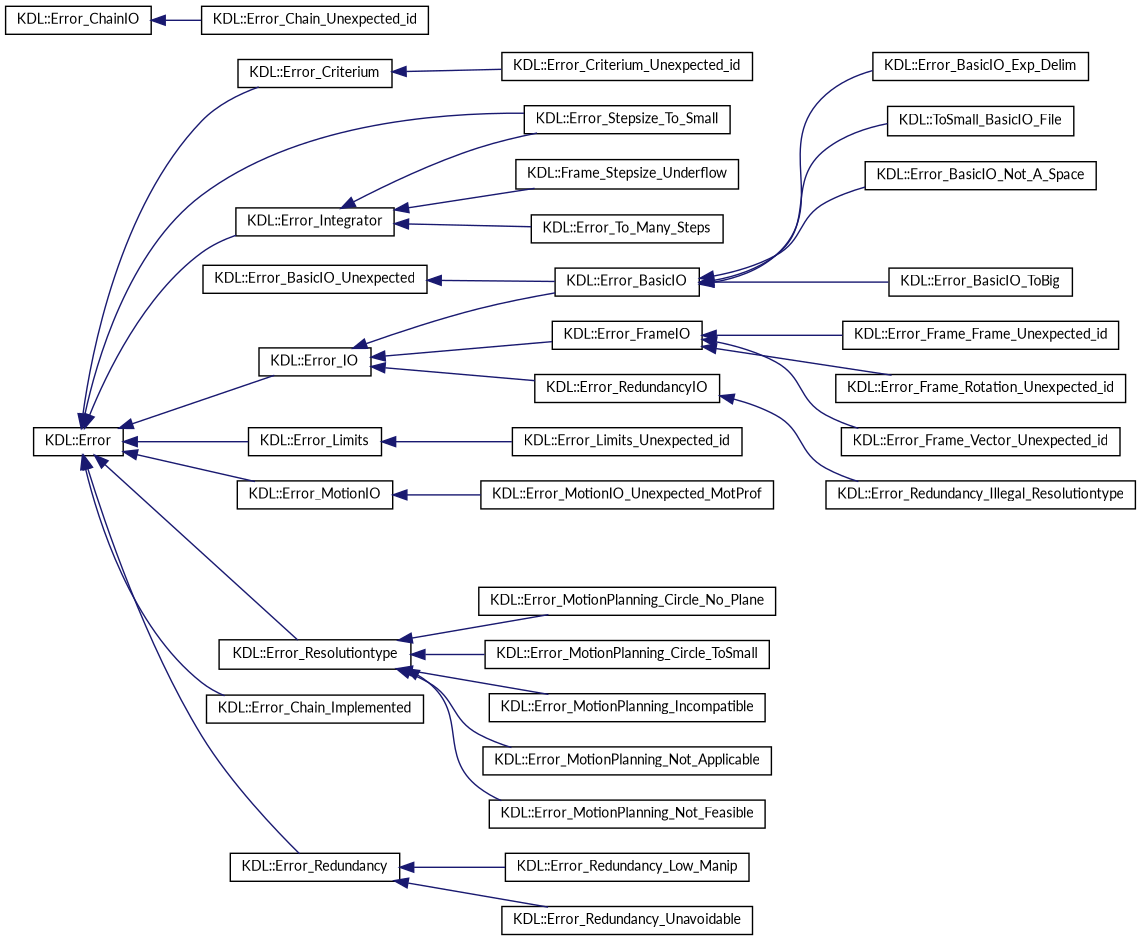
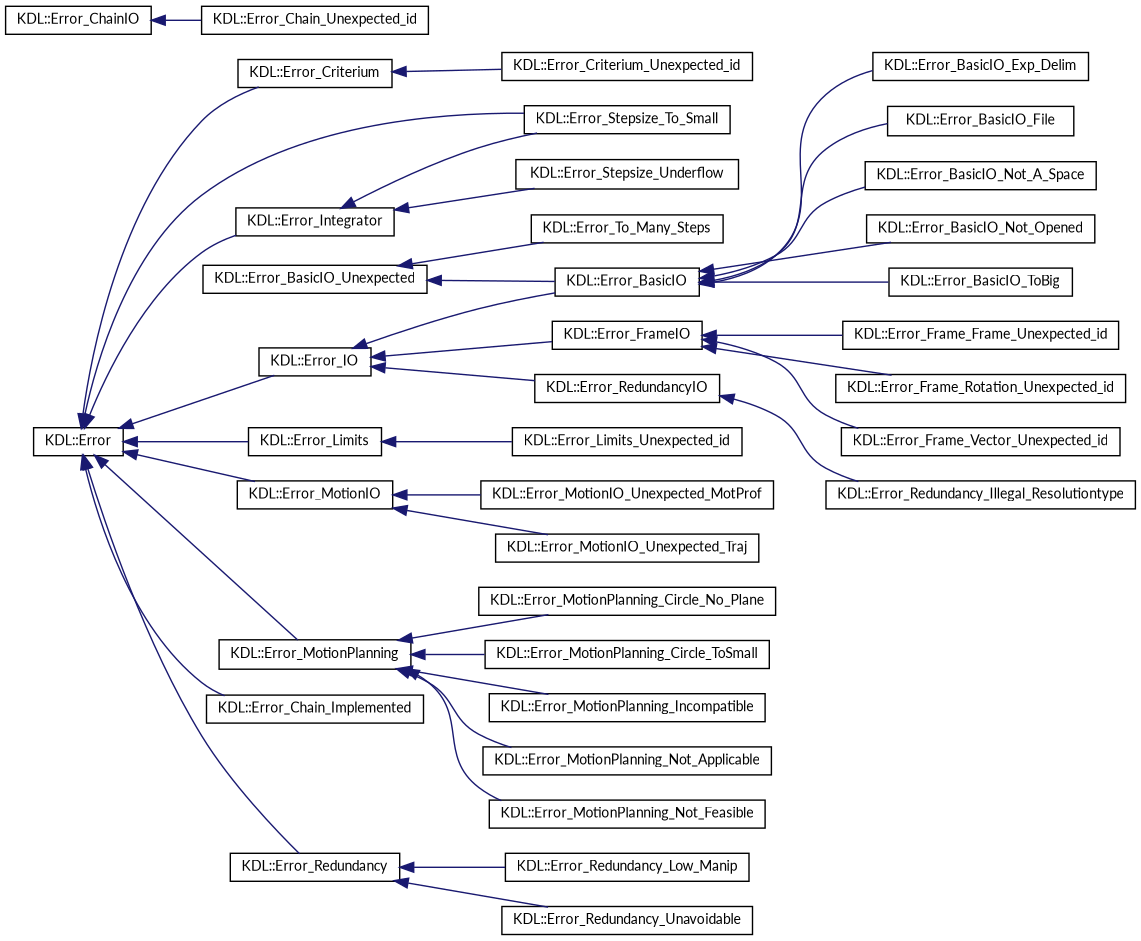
(981, 121) -> (981, 121)
(627, 174) -> (627, 174)
(470, 225) -> (478, 253)
none -> (981, 229)
none -> (627, 548)
(315, 654) -> (315, 654)
